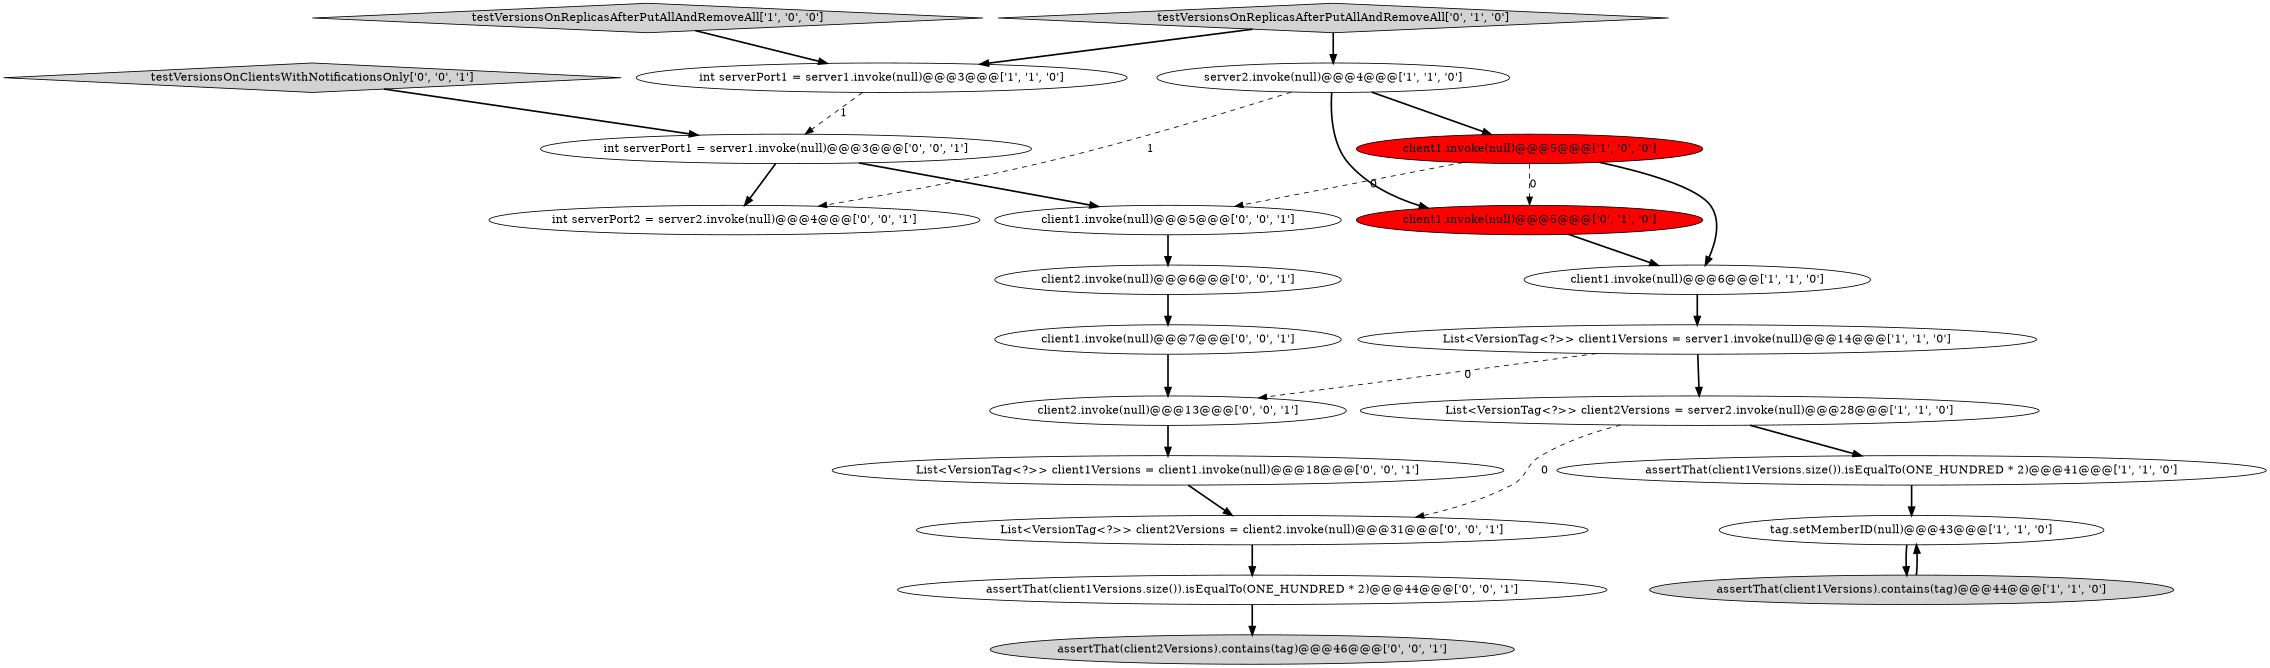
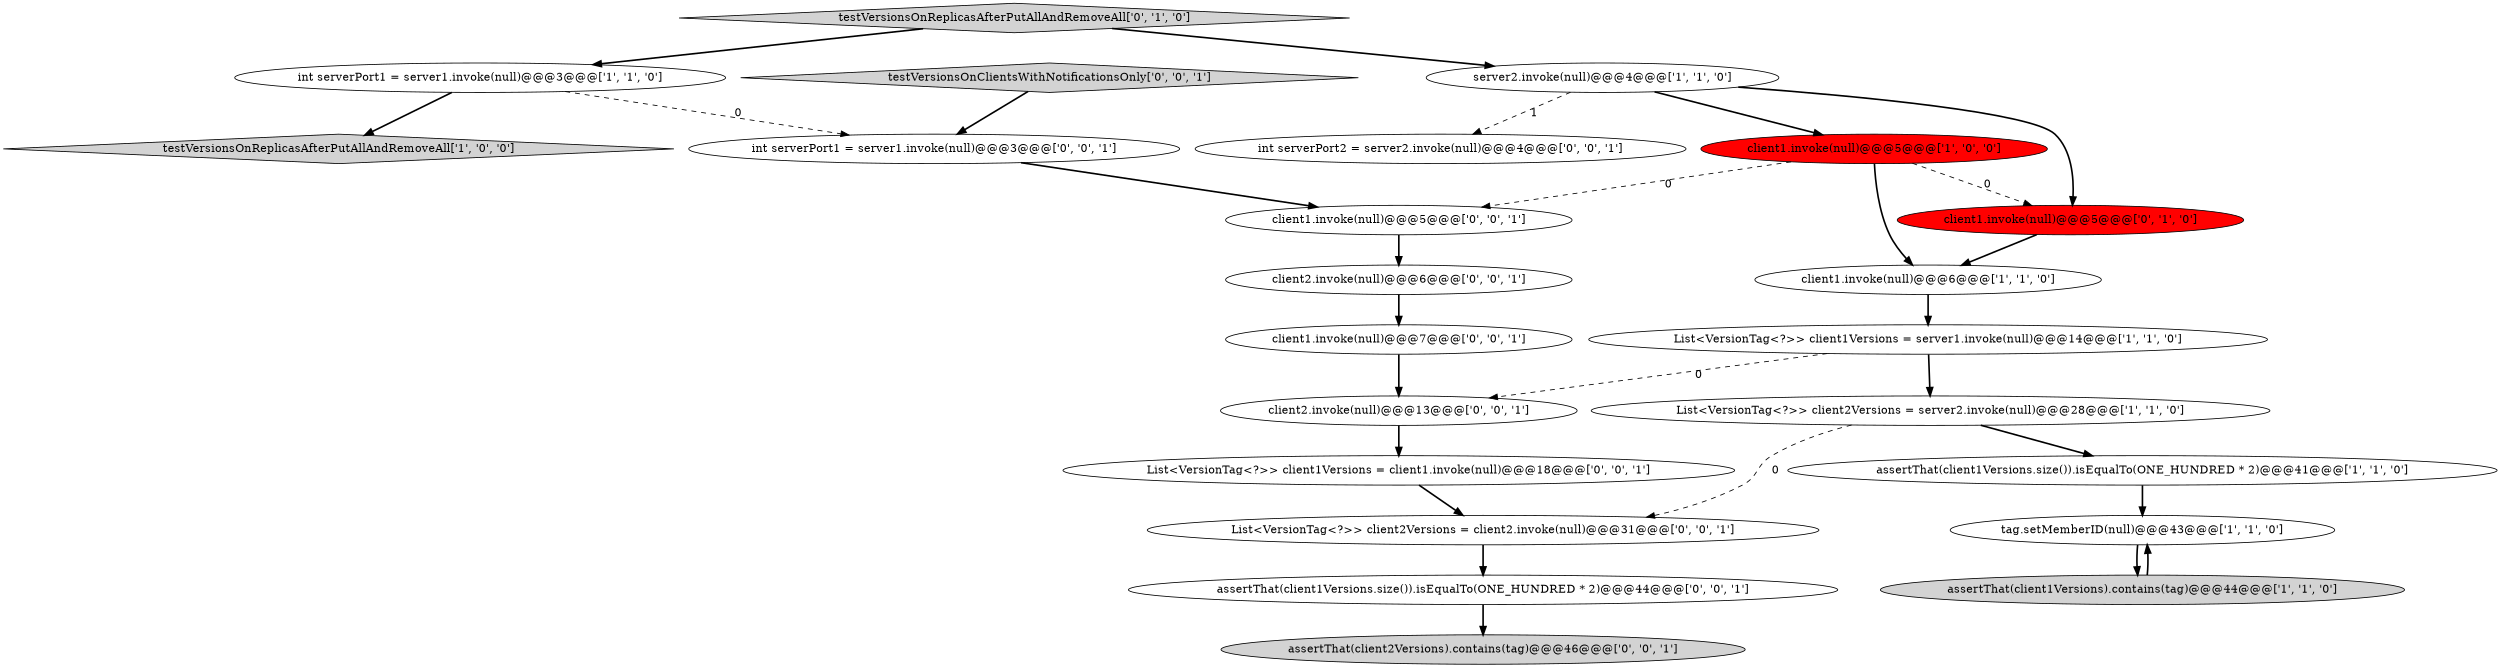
(757, 46) -> (412, 112)
(844, 113) -> (739, 113)
(763, 181) -> none
